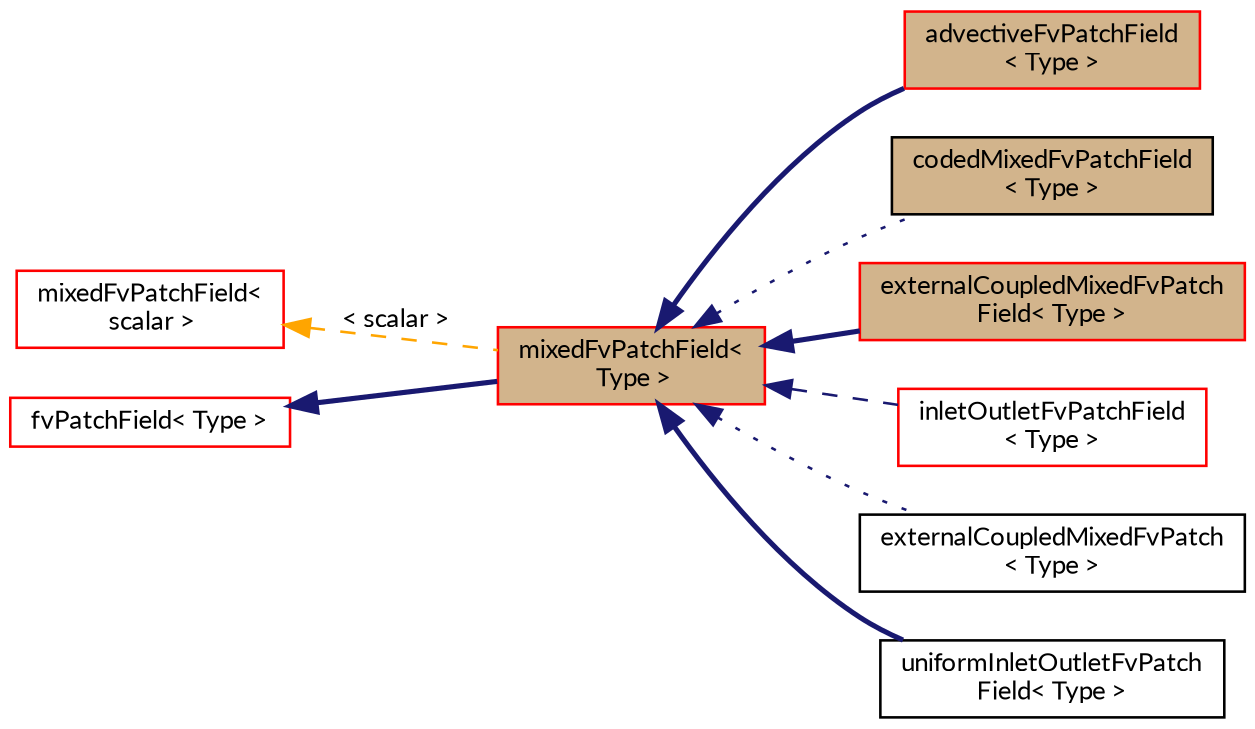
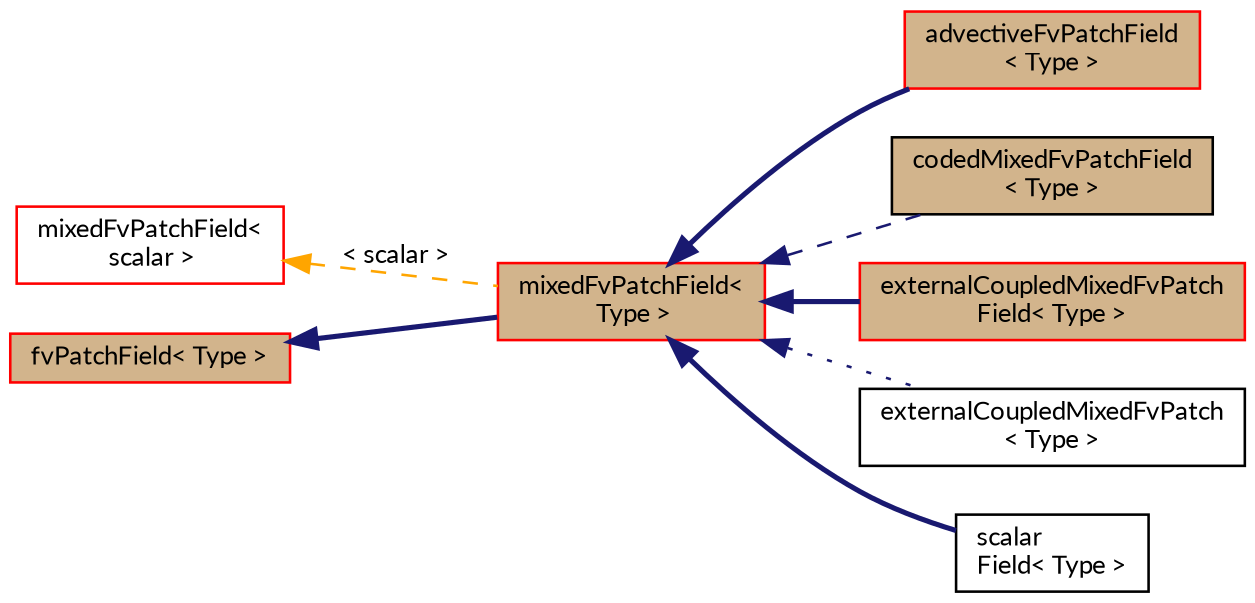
(815, 259) -> (855, 235)
(150, 422) -> (150, 358)
(1052, 427) -> none
(1052, 679) -> (1052, 553)
